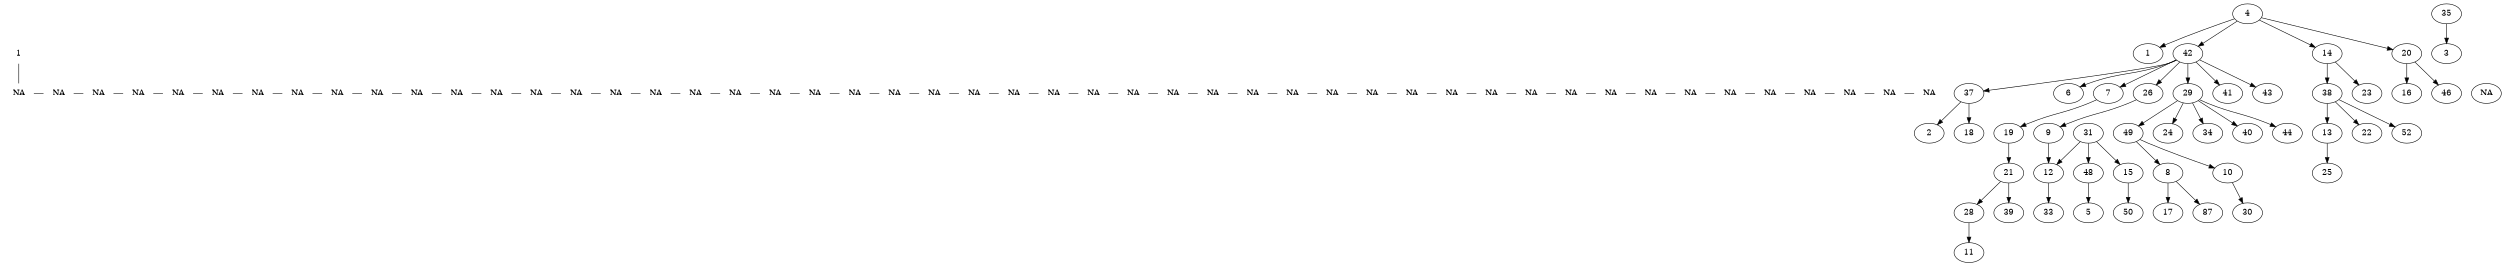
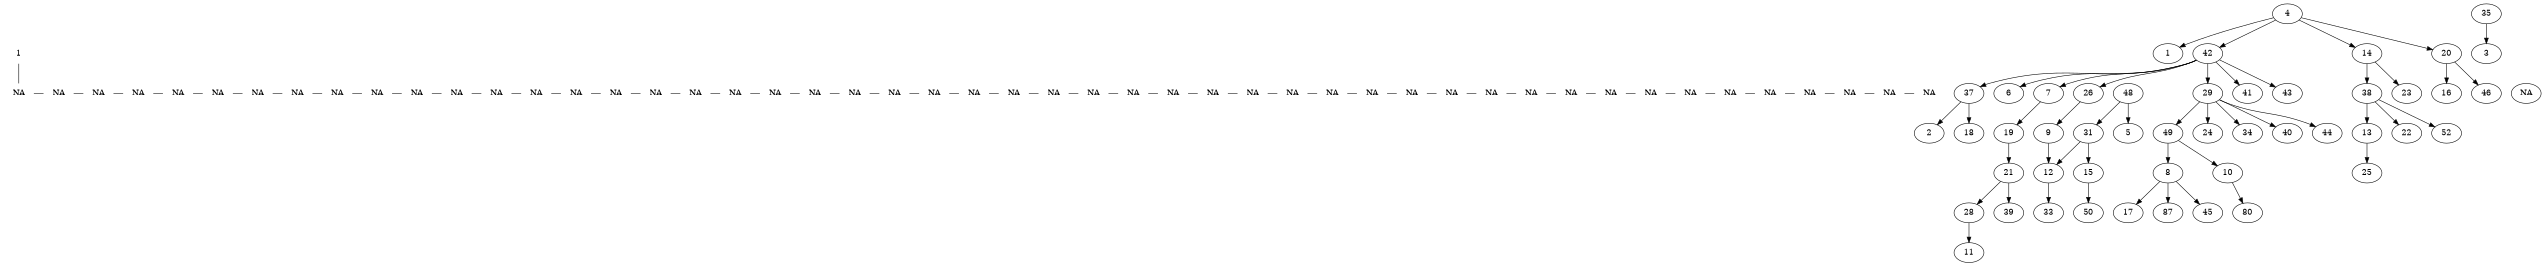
(2088, 150) -> (2110, 111)
none -> (2208, 213)
(2248, 213) -> (2248, 213)
